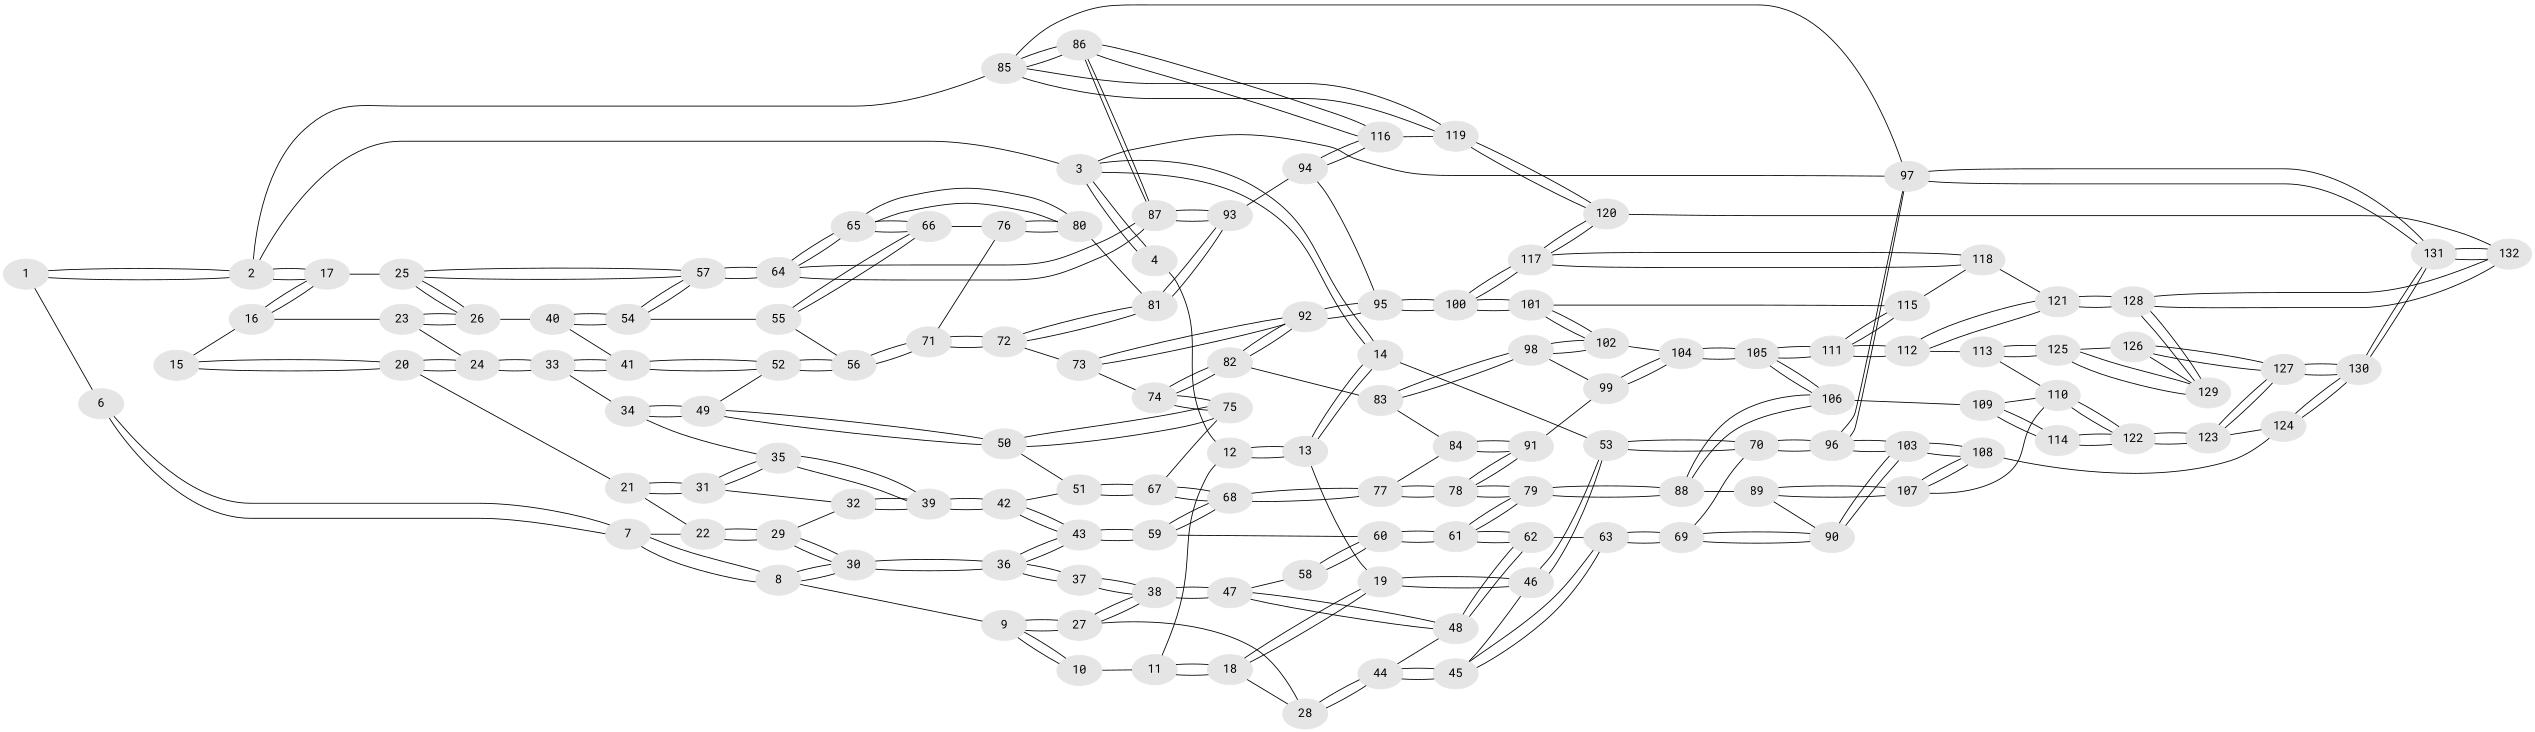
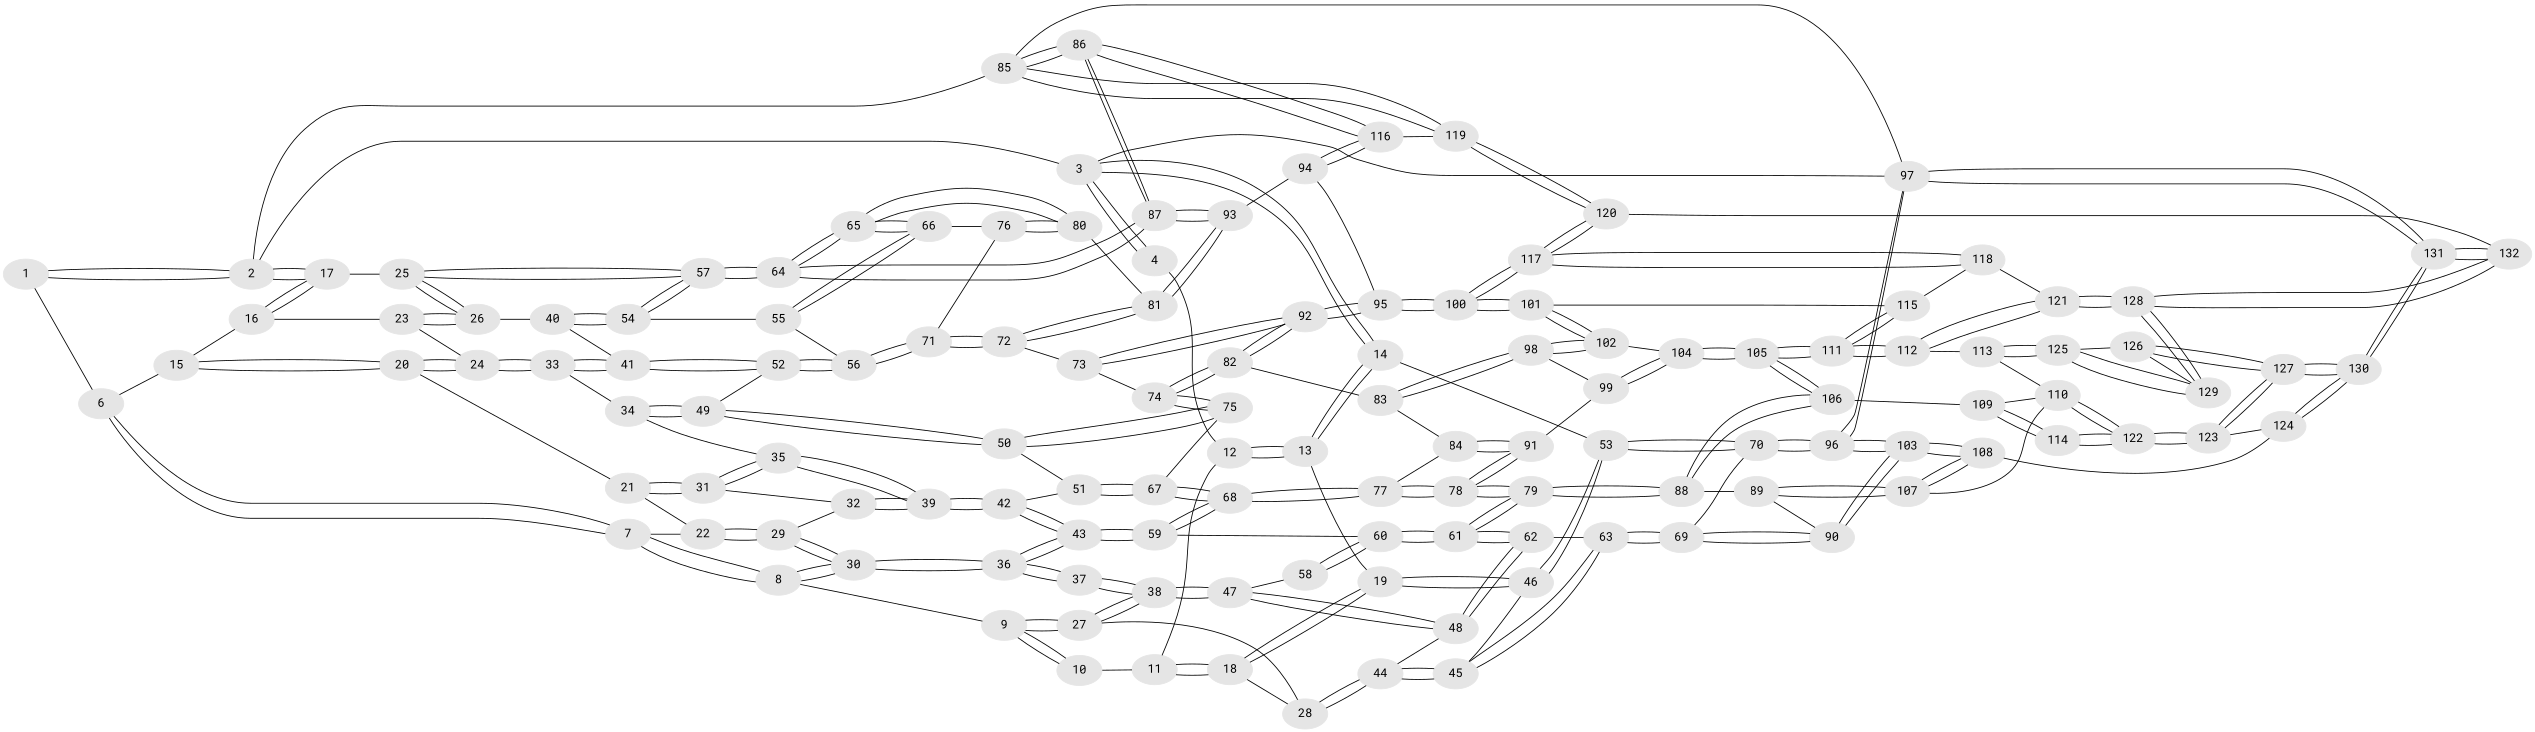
none -> (139, 384)
